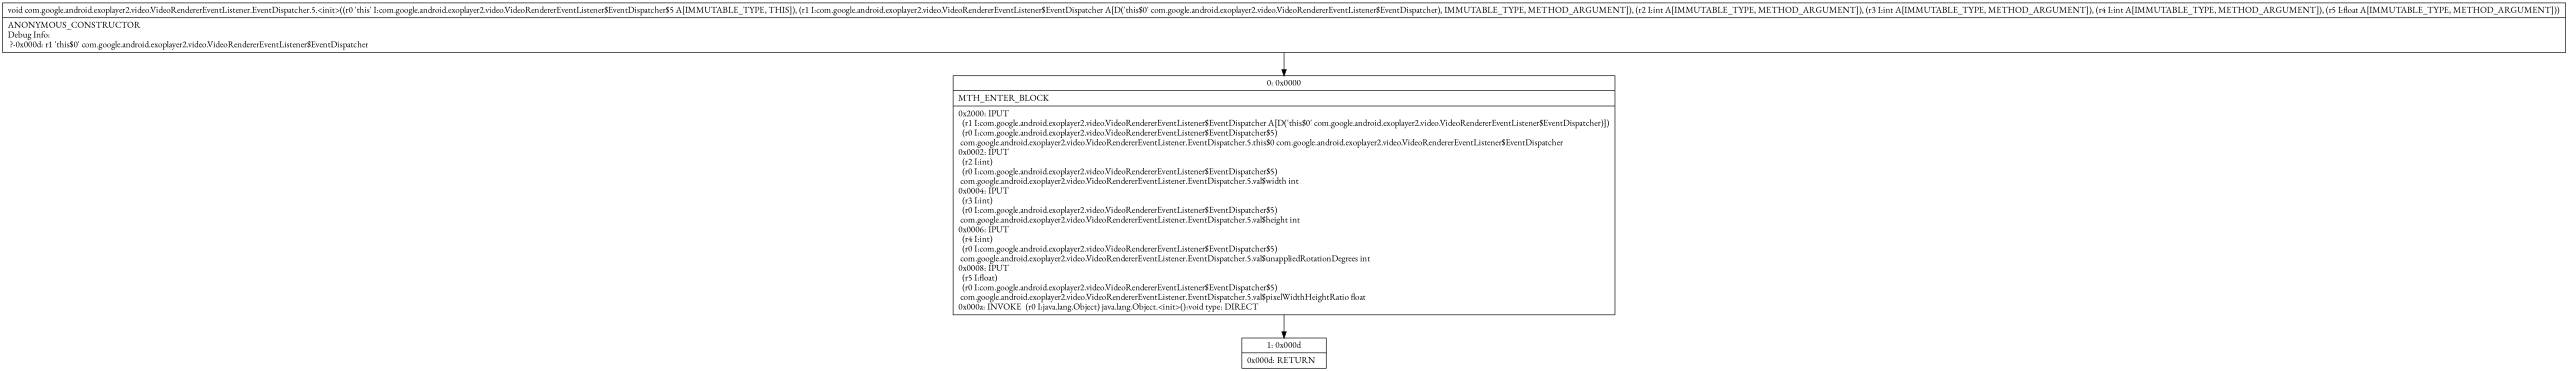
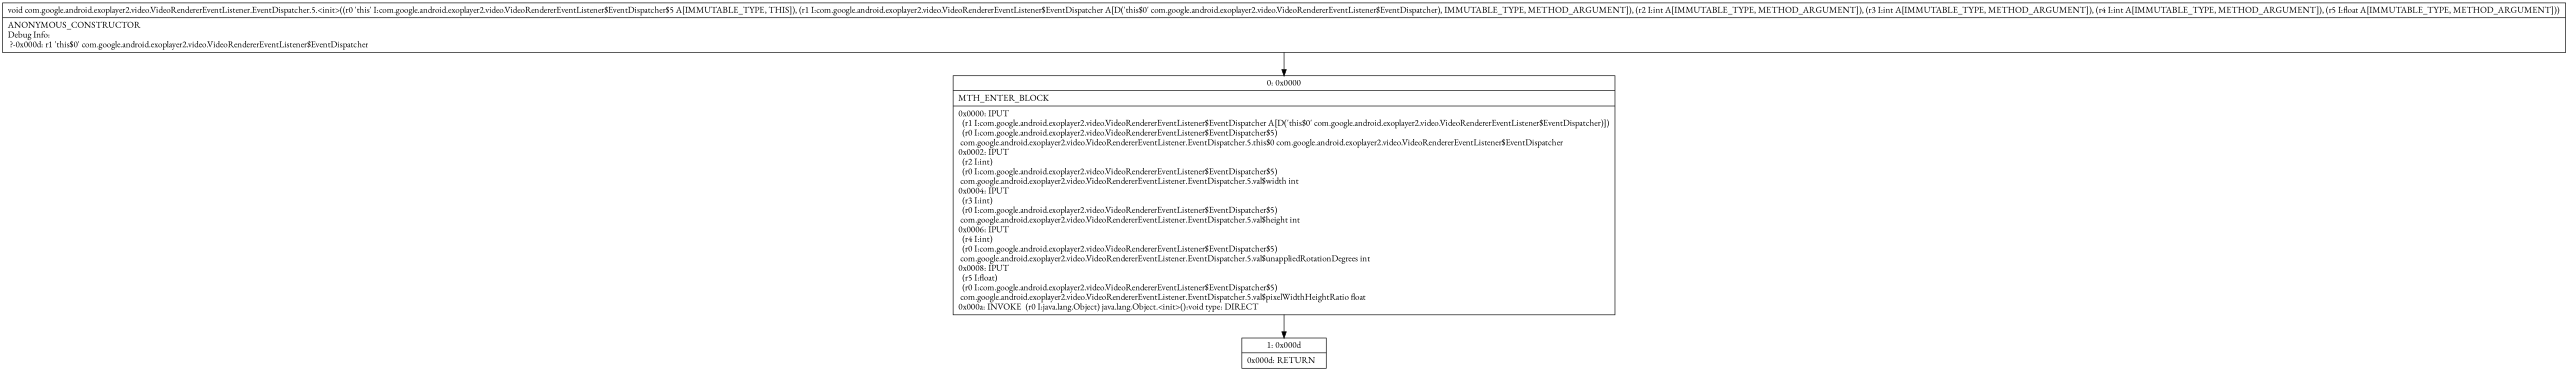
(986, 113) -> (986, 113)
